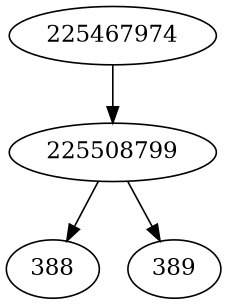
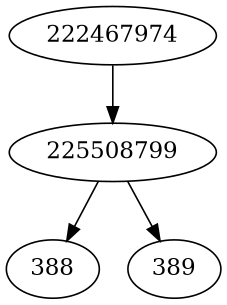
(113, 36) -> (113, 36)
